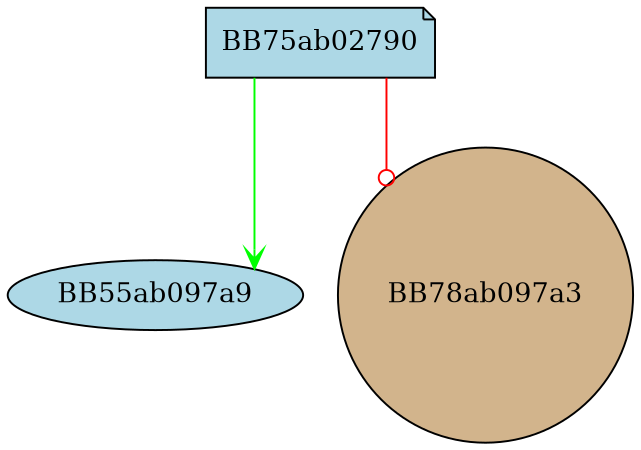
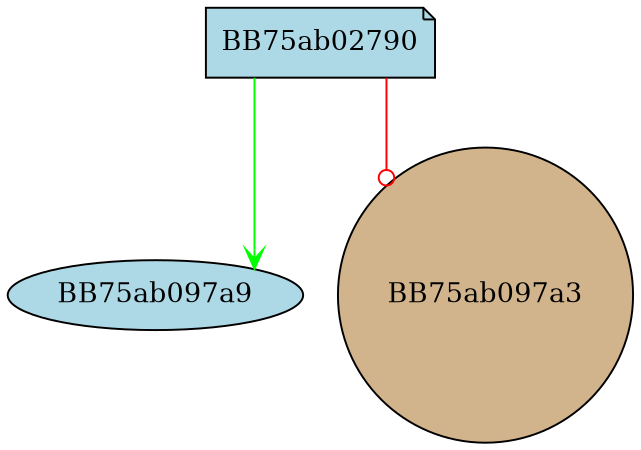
(155, 295) -> (155, 295)
(485, 295) -> (485, 295)
